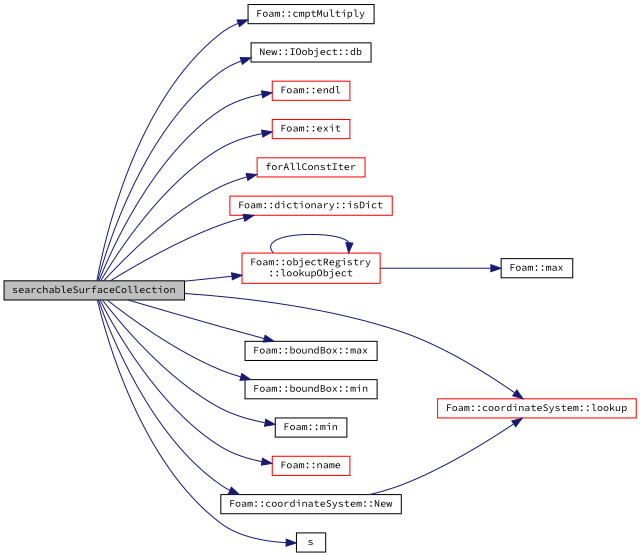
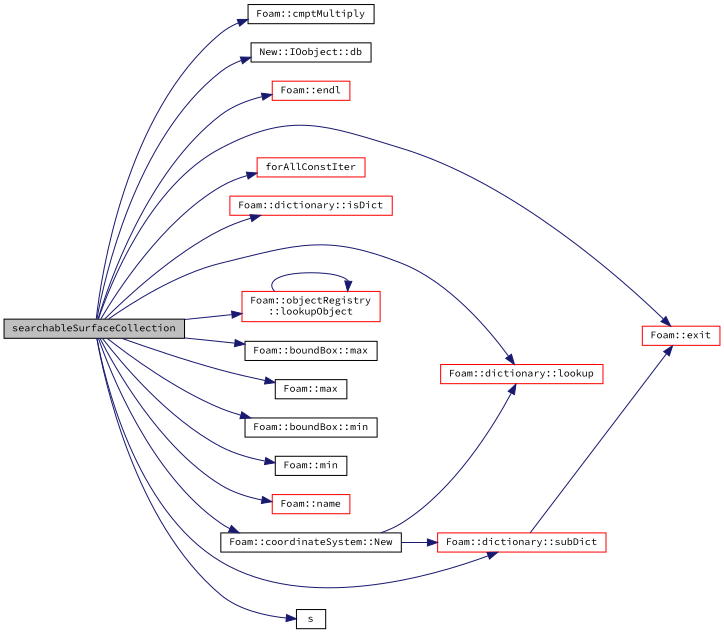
(435, 268) -> (193, 362)
(537, 408) -> (522, 374)
none -> (522, 542)
